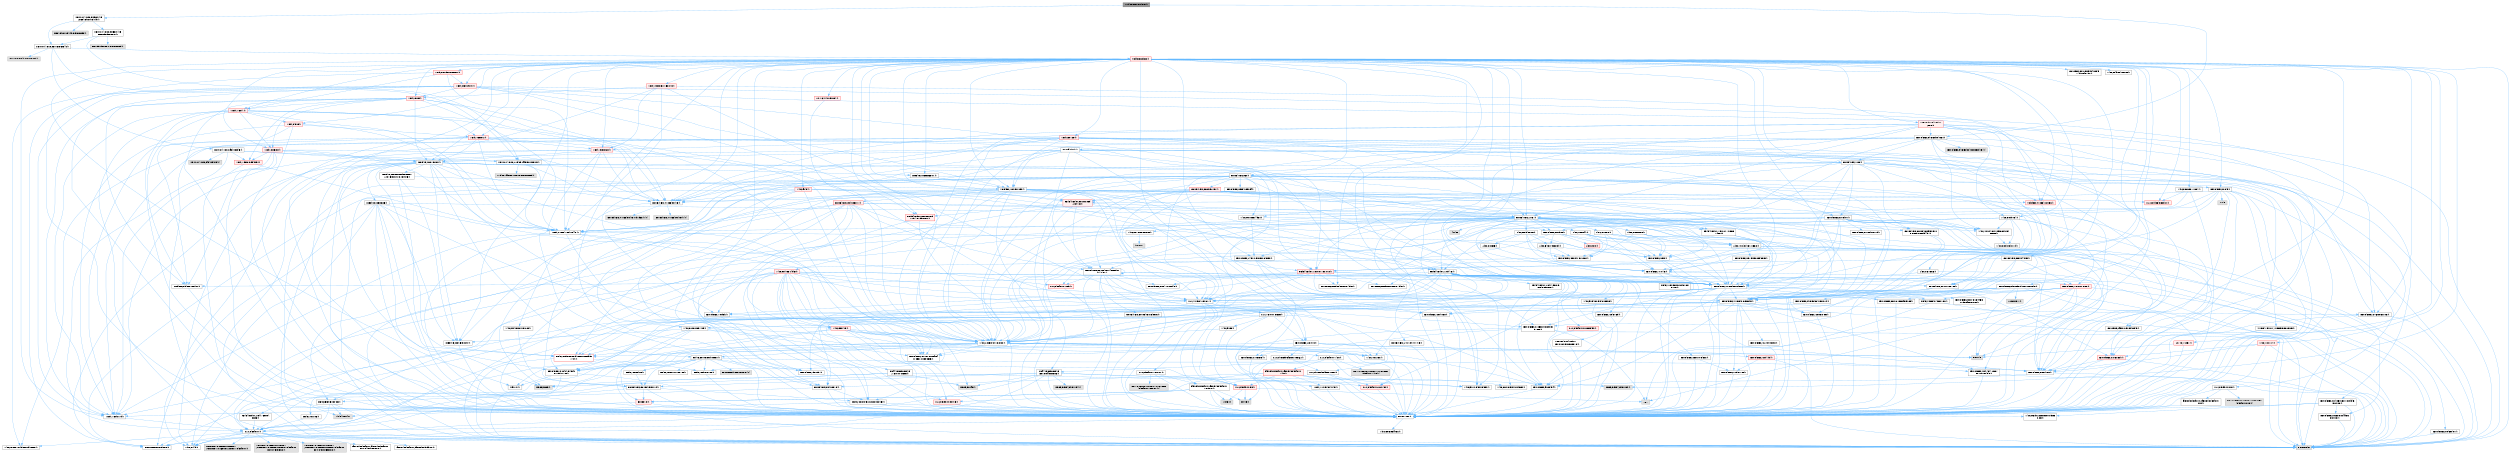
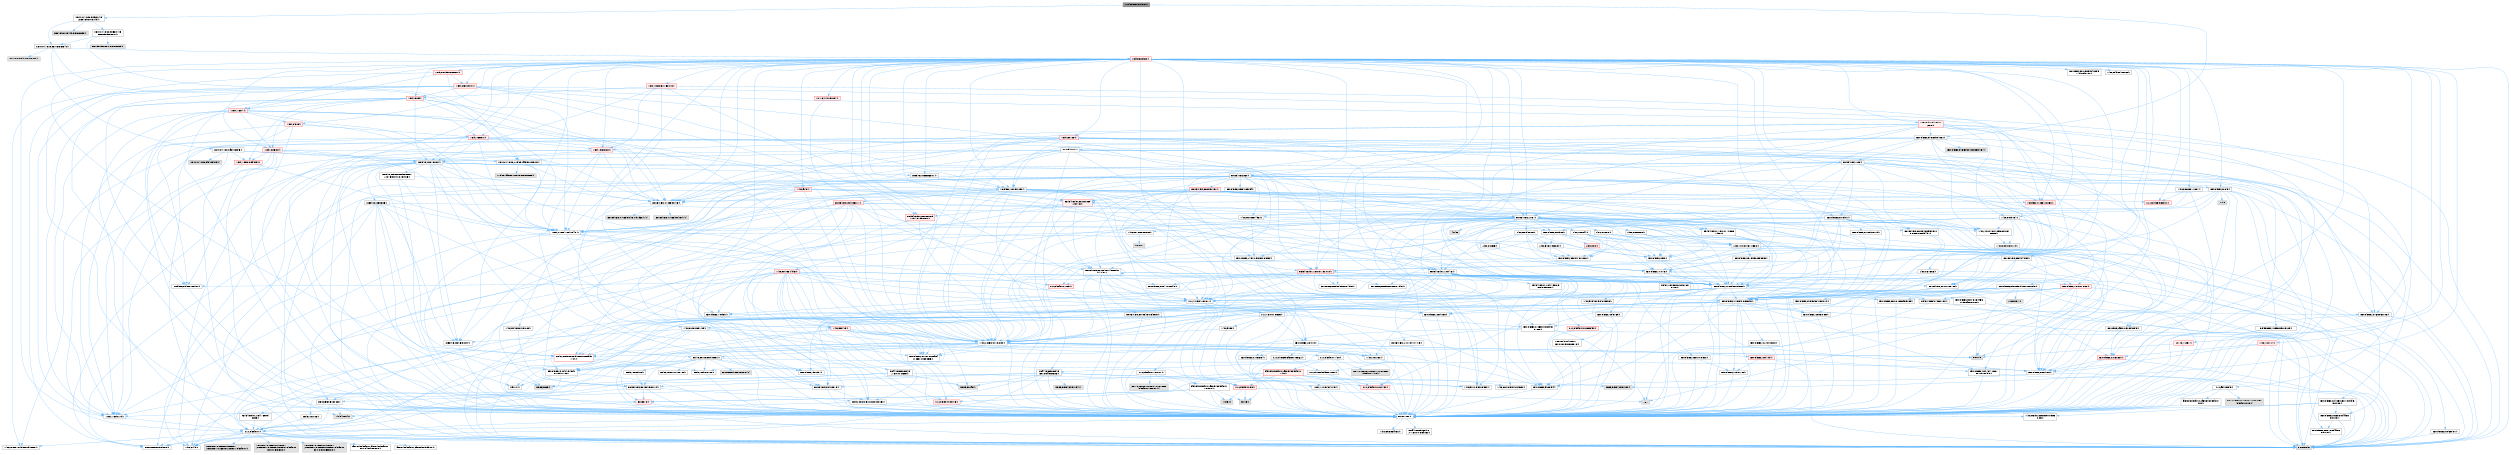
none -> (878, 226)
none -> (914, 317)
(2276, 328) -> (2276, 328)
(2224, 387) -> (2224, 387)
none -> (1419, 432)
none -> (2326, 432)
